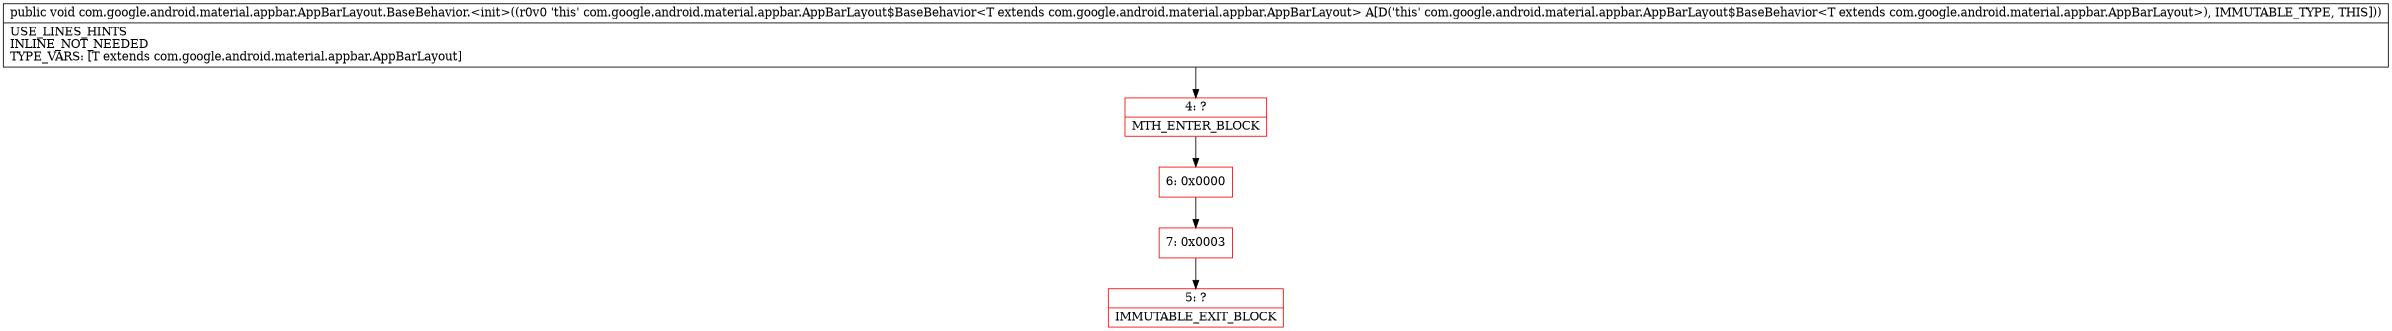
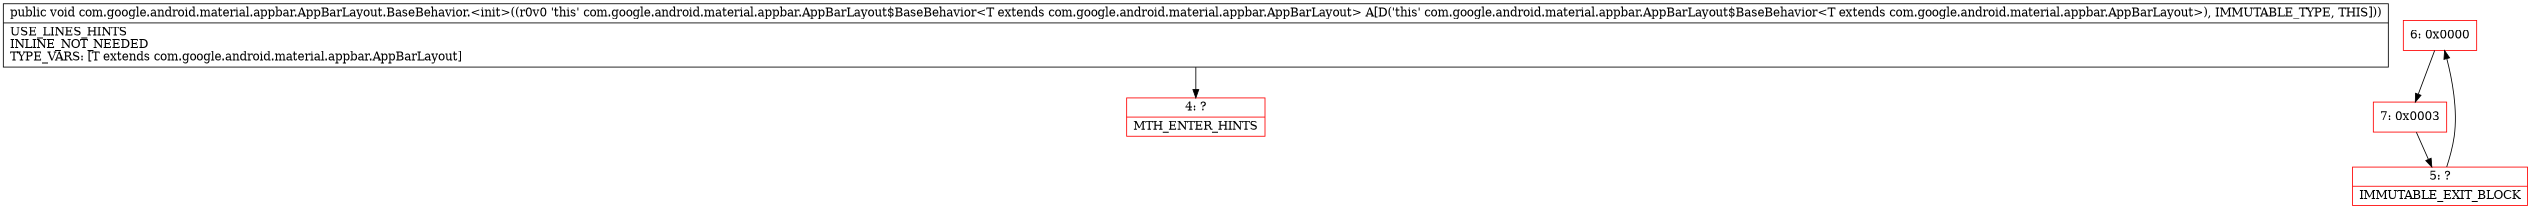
(1196, 126) -> (1196, 126)
(1196, 147) -> (2455, 113)
